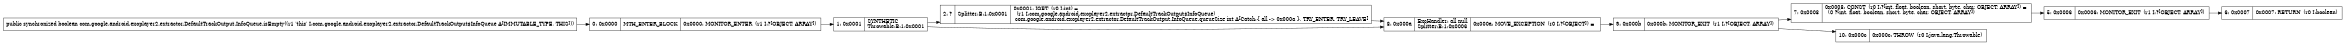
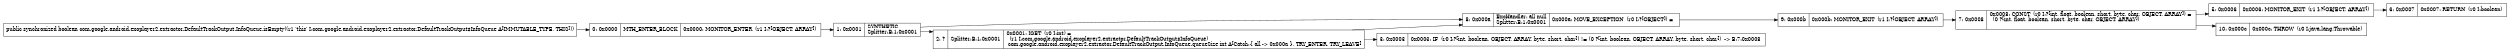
(896, 27) -> (893, 32)
(1443, 27) -> (1521, 22)
(1805, 30) -> (2204, 26)
none -> (1571, 40)
